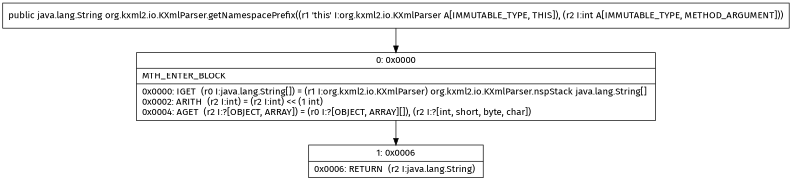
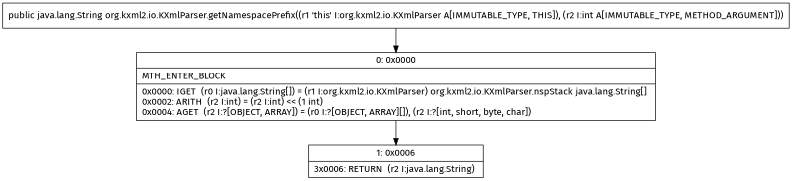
(396, 169) -> (396, 169)
